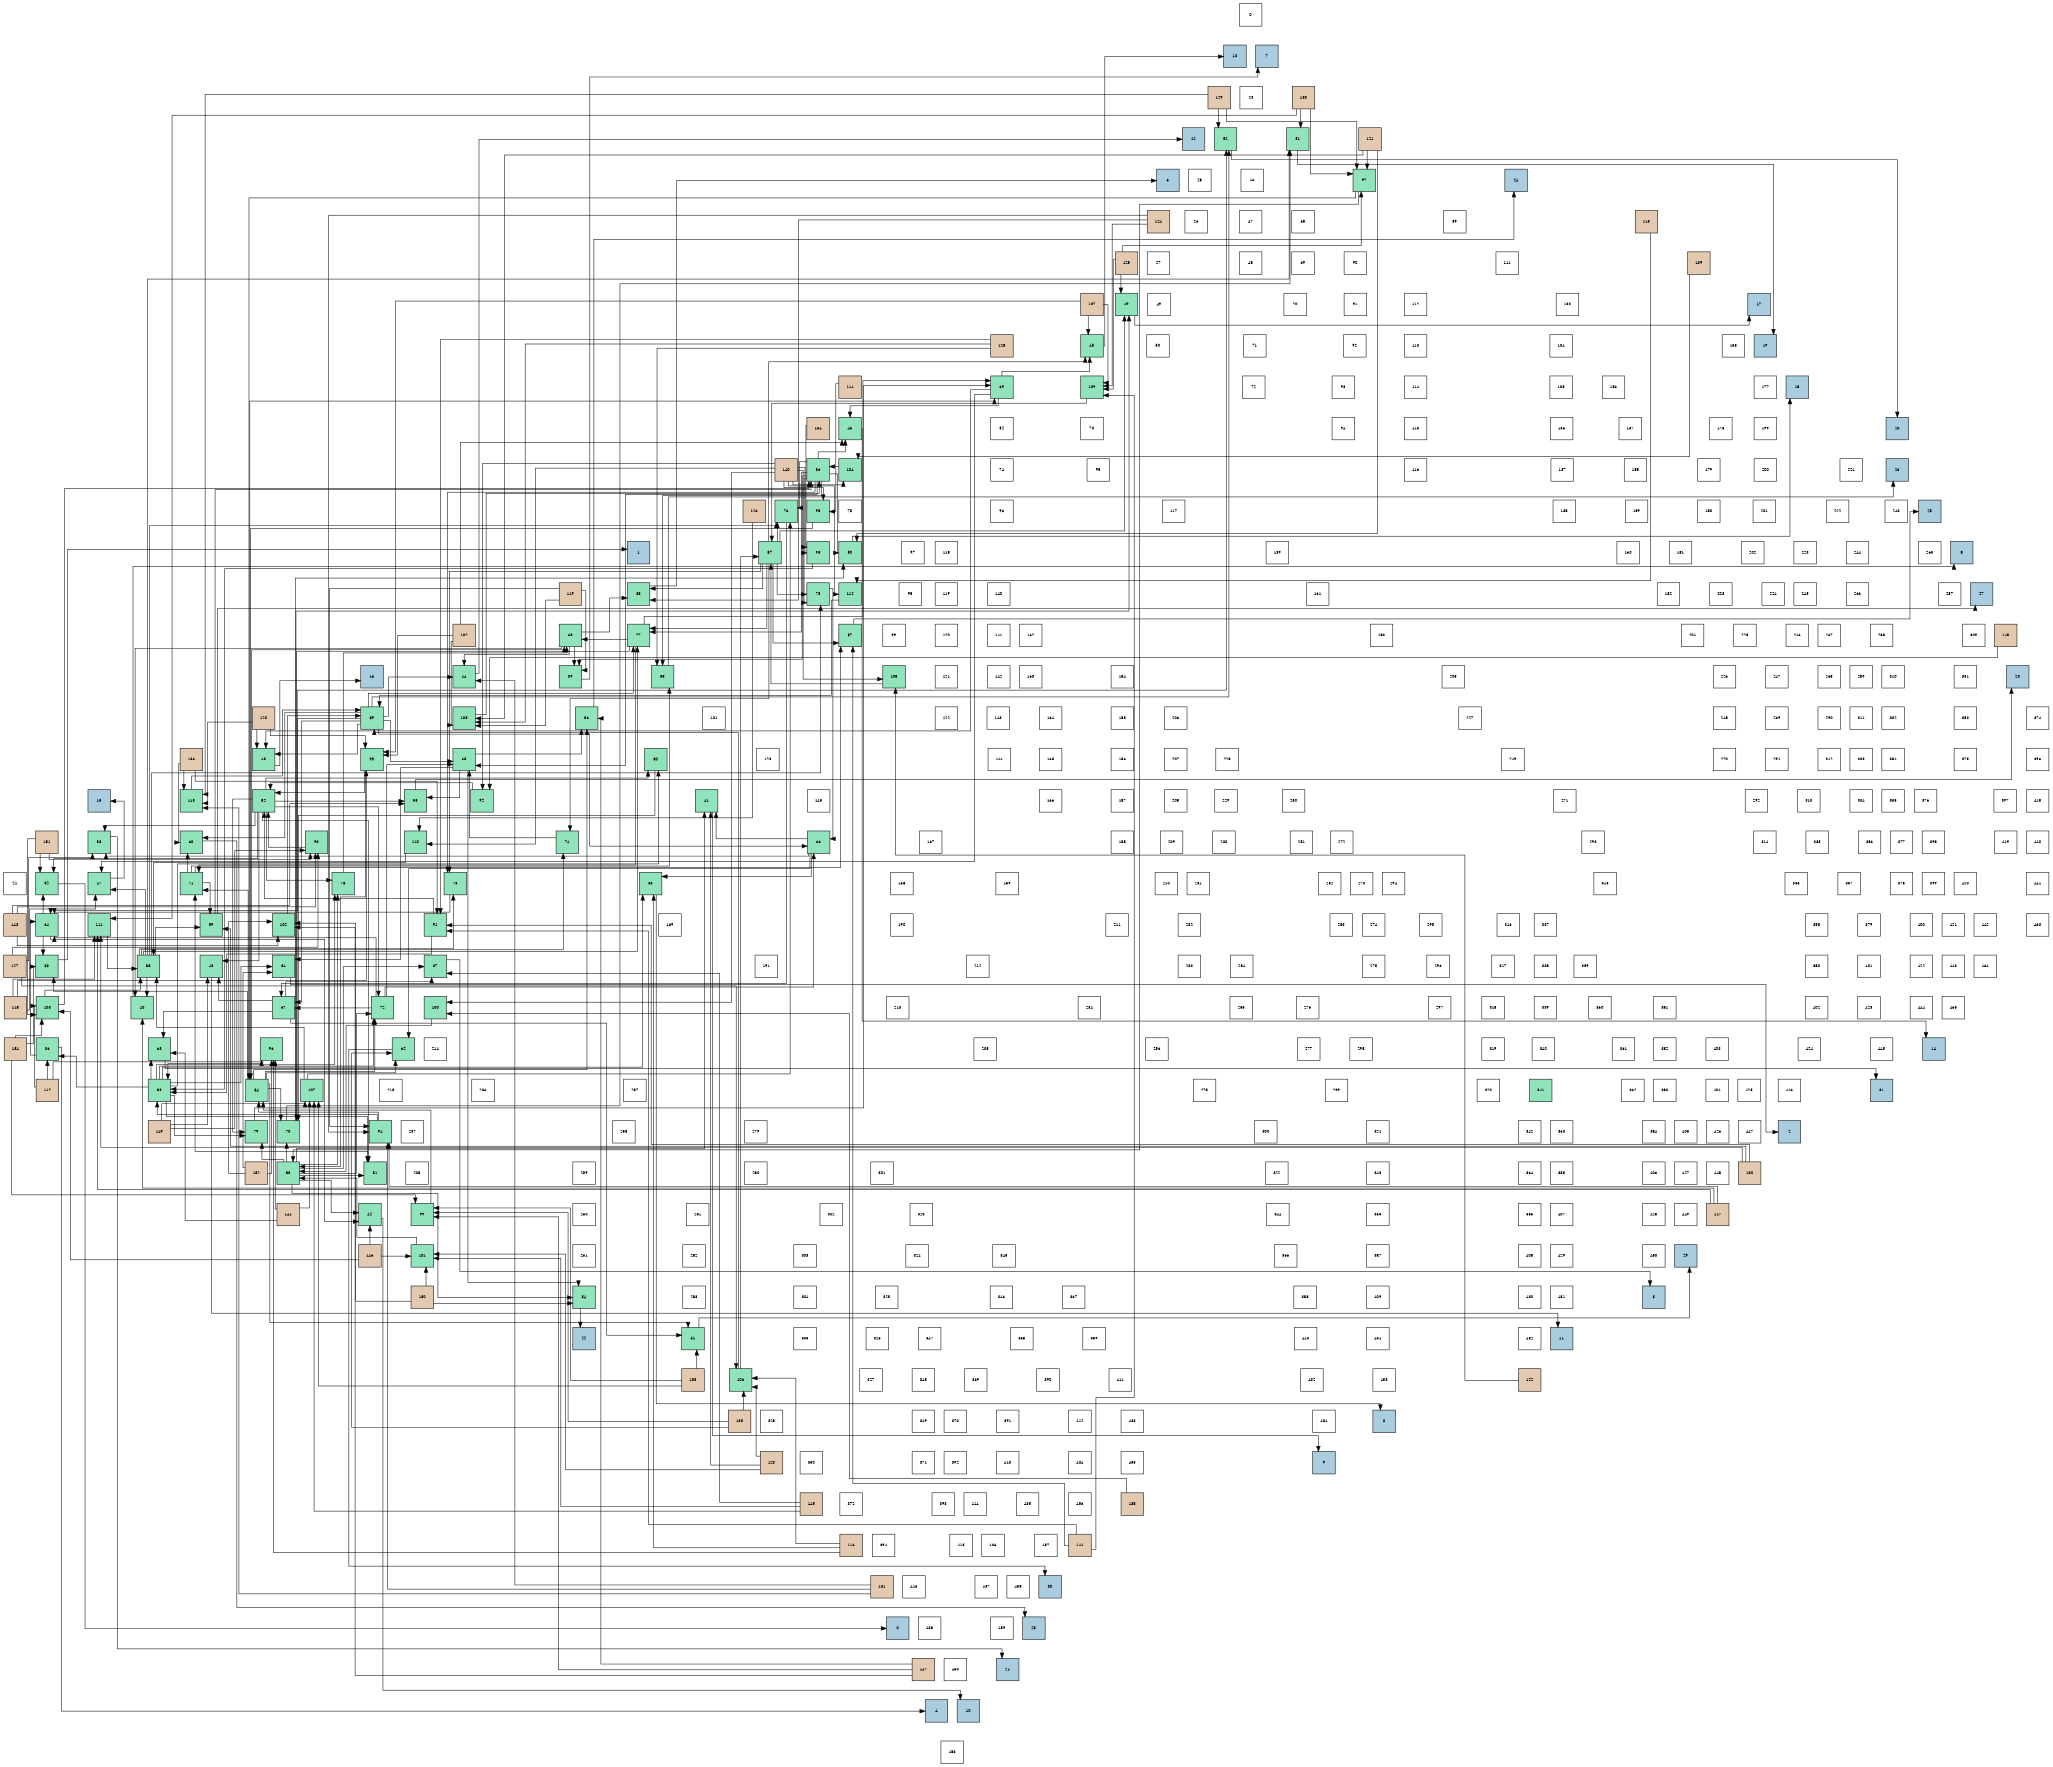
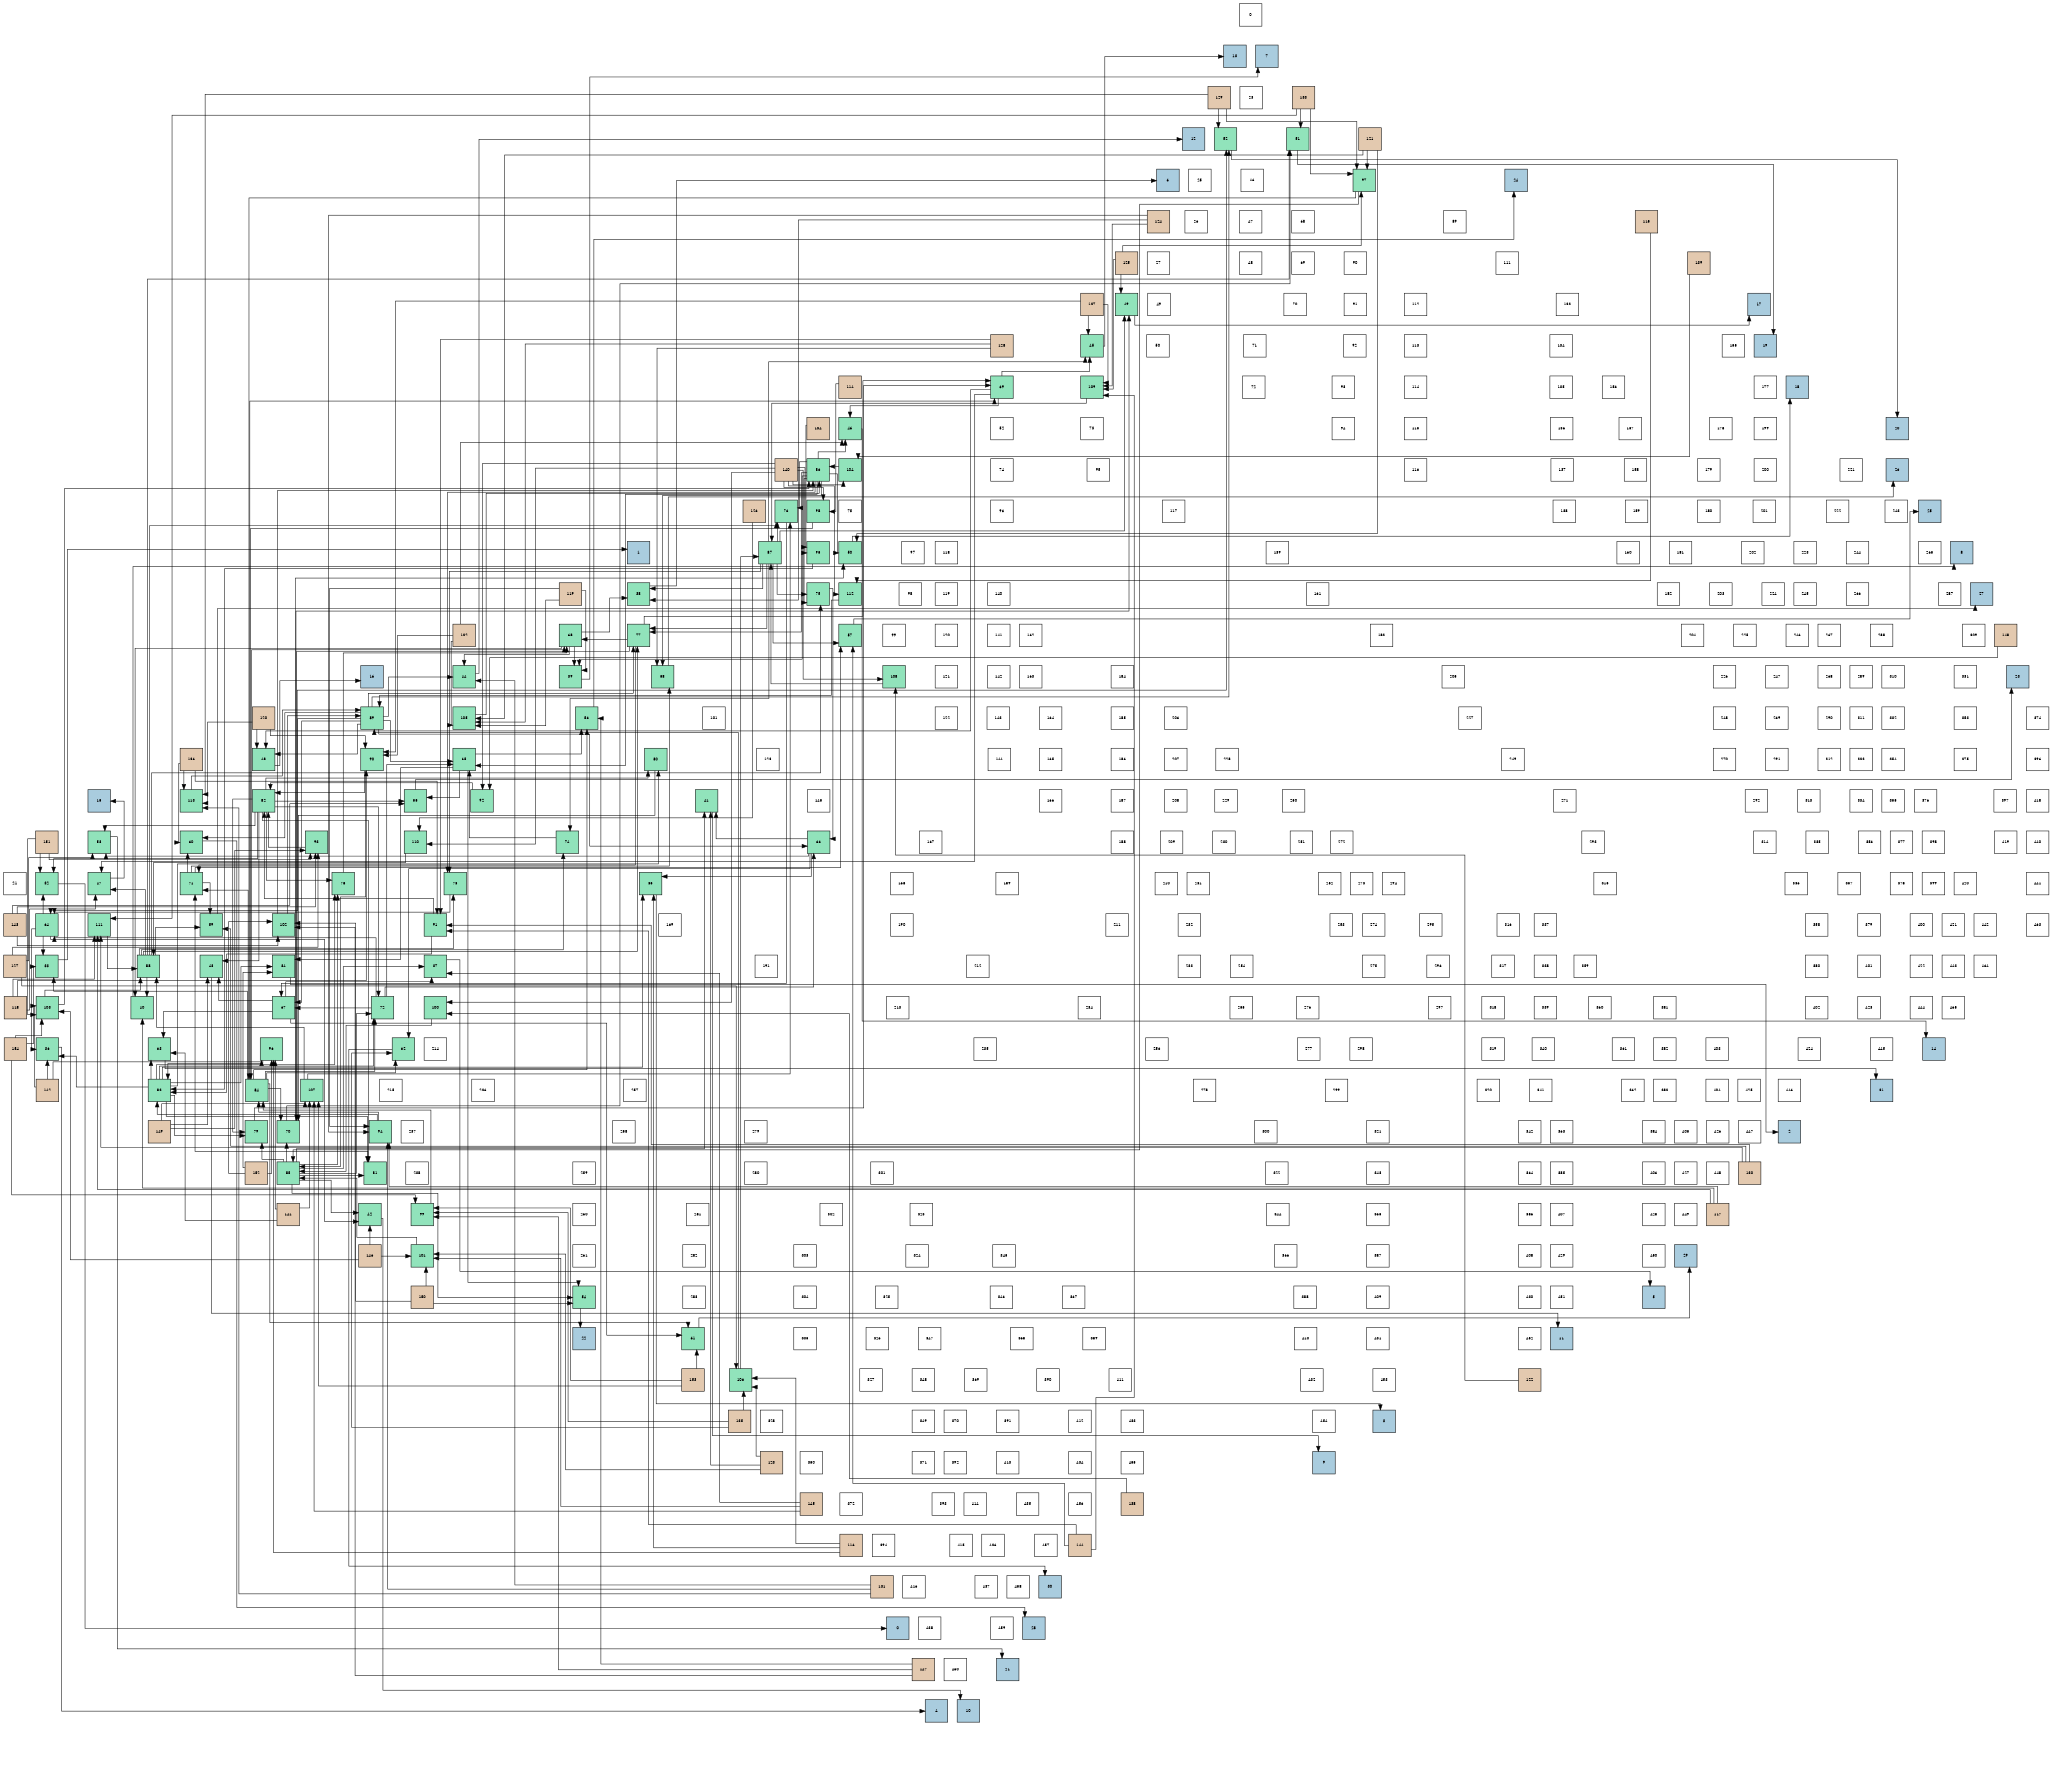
(215, 504) -> (277, 504)
(31, 991) -> (32, 987)
(1541, 1090) -> (1541, 1090)
(952, 1752) -> none
